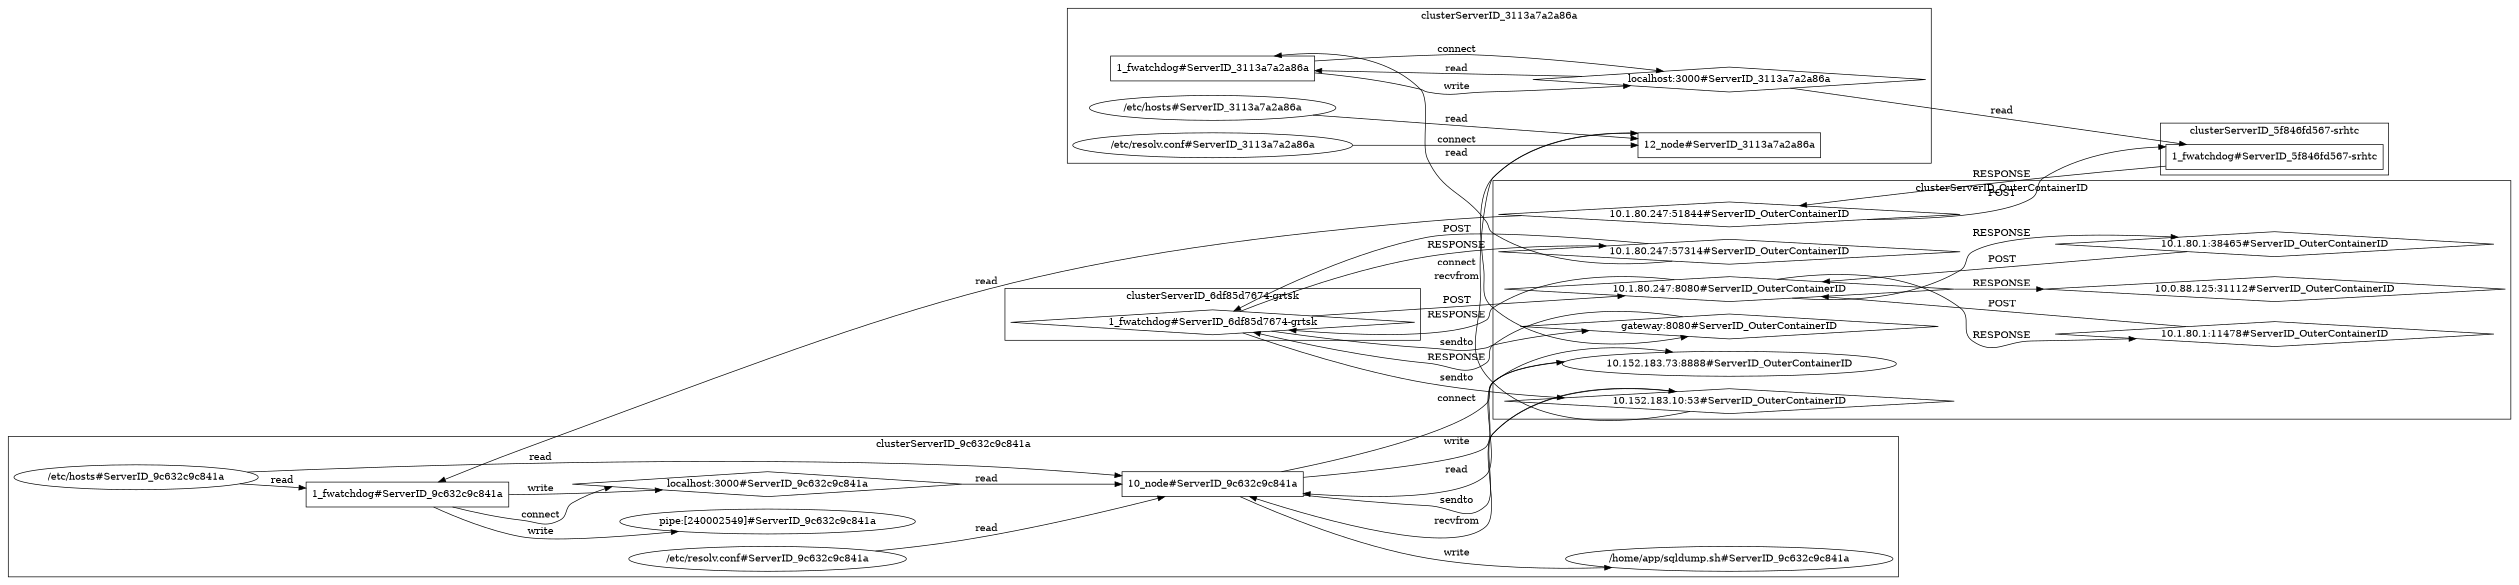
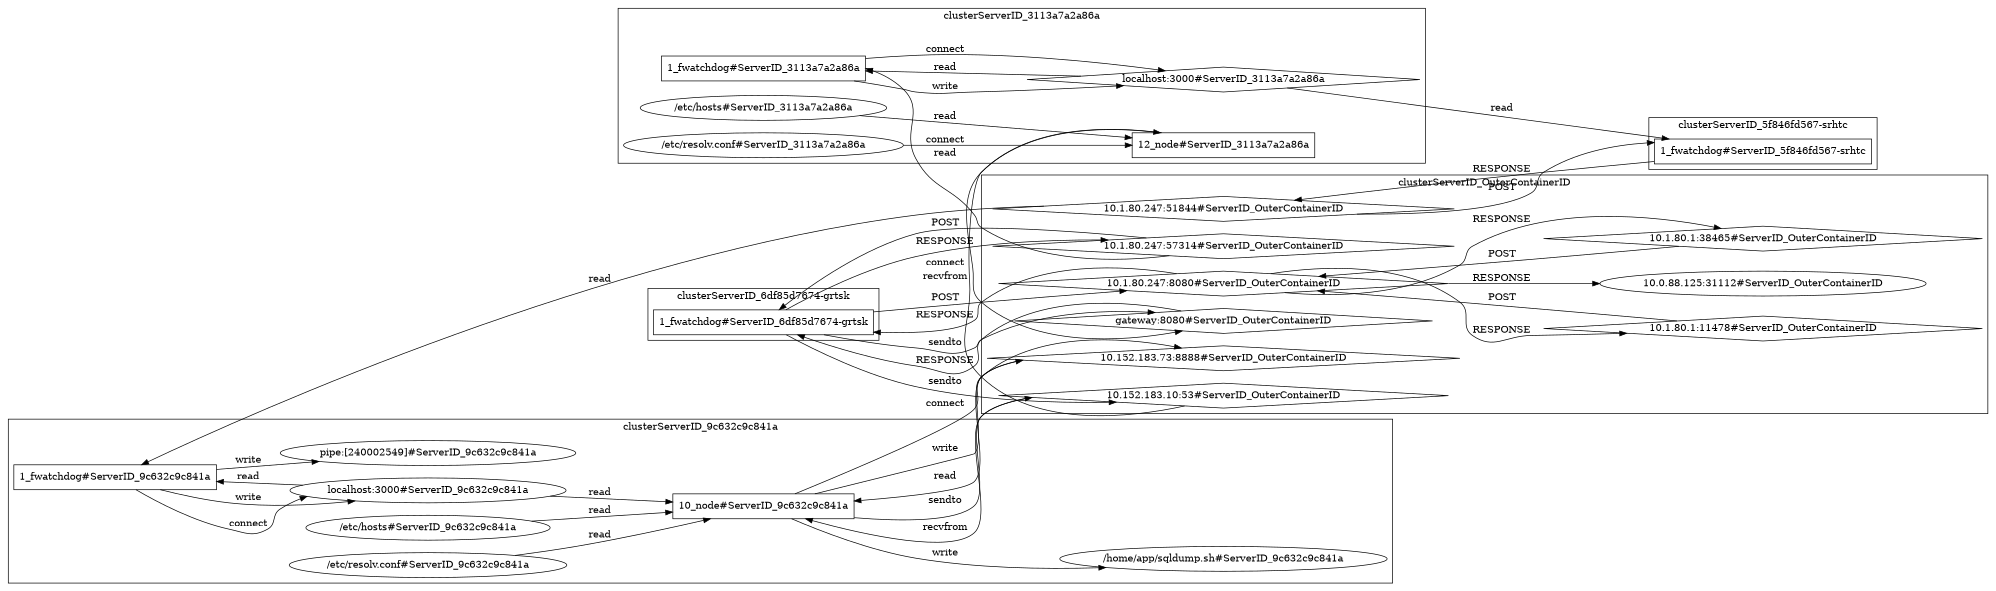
(2275, 289) -> (1763, 284)
(1213, 322) -> (763, 322)
(1729, 364) -> (1223, 358)
(768, 484) -> (428, 490)
(269, 486) -> (263, 483)
